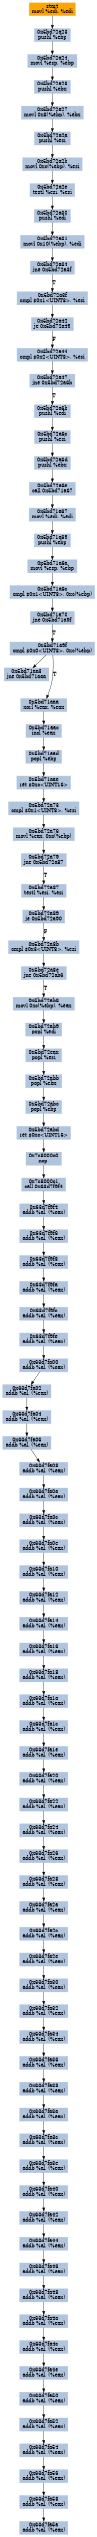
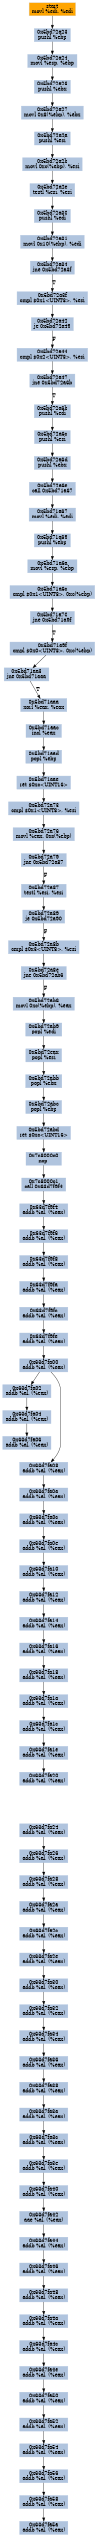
(53, 676) -> (34, 688)
(45, 875) -> (45, 875)
(45, 988) -> (45, 988)
(34, 1454) -> (61, 1415)
(44, 1805) -> none
(44, 2218) -> (44, 2218)
